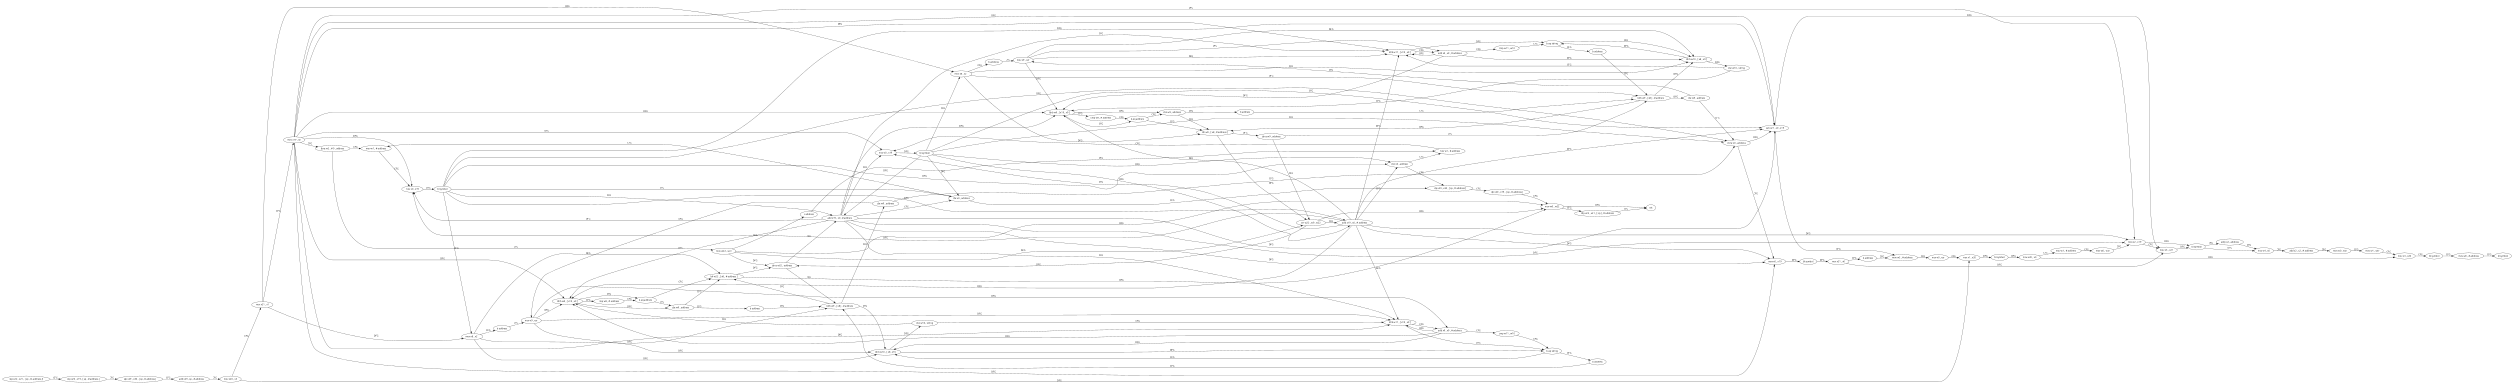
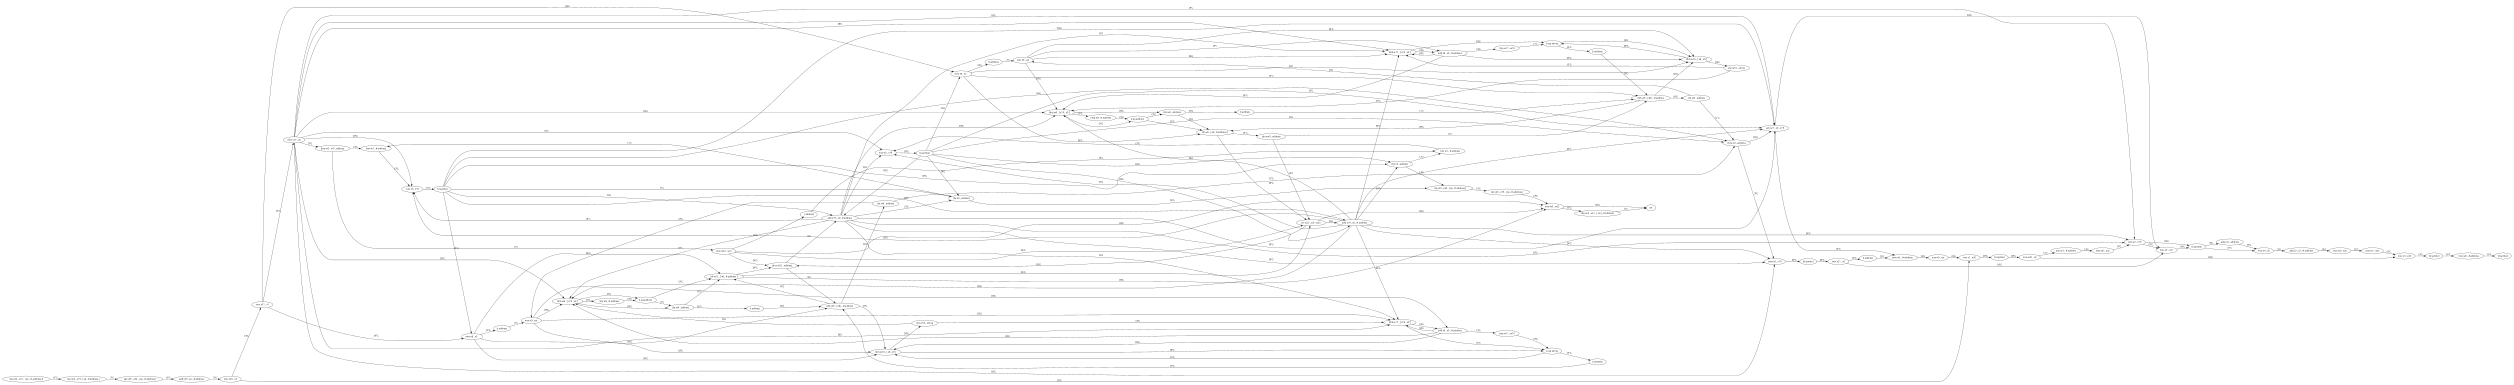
none -> (1038, 274)
